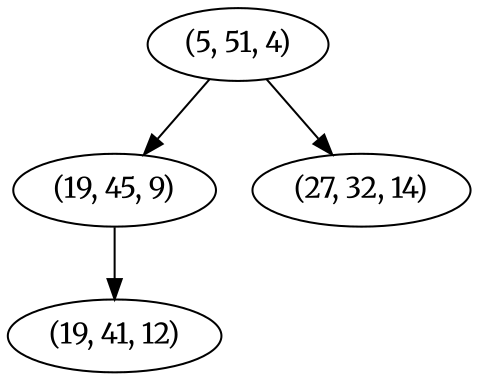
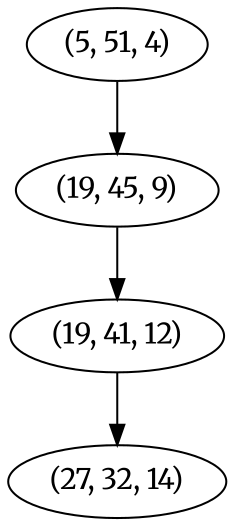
(293, 109) -> (117, 399)
